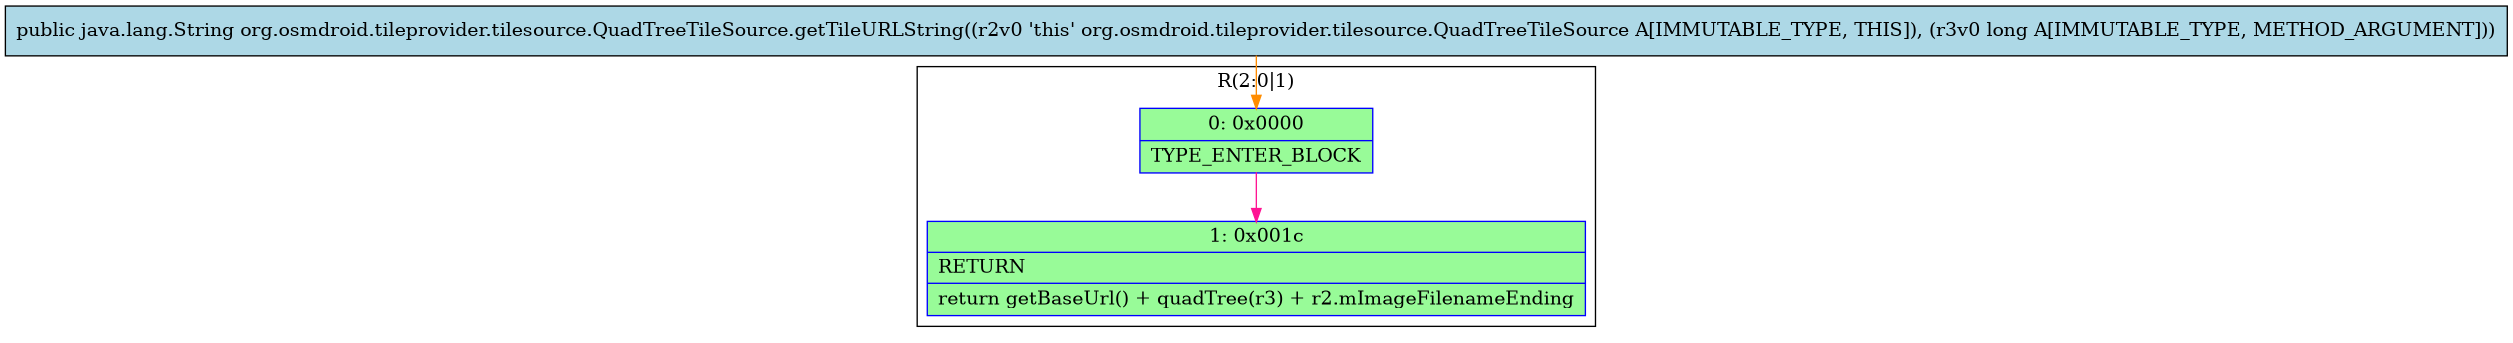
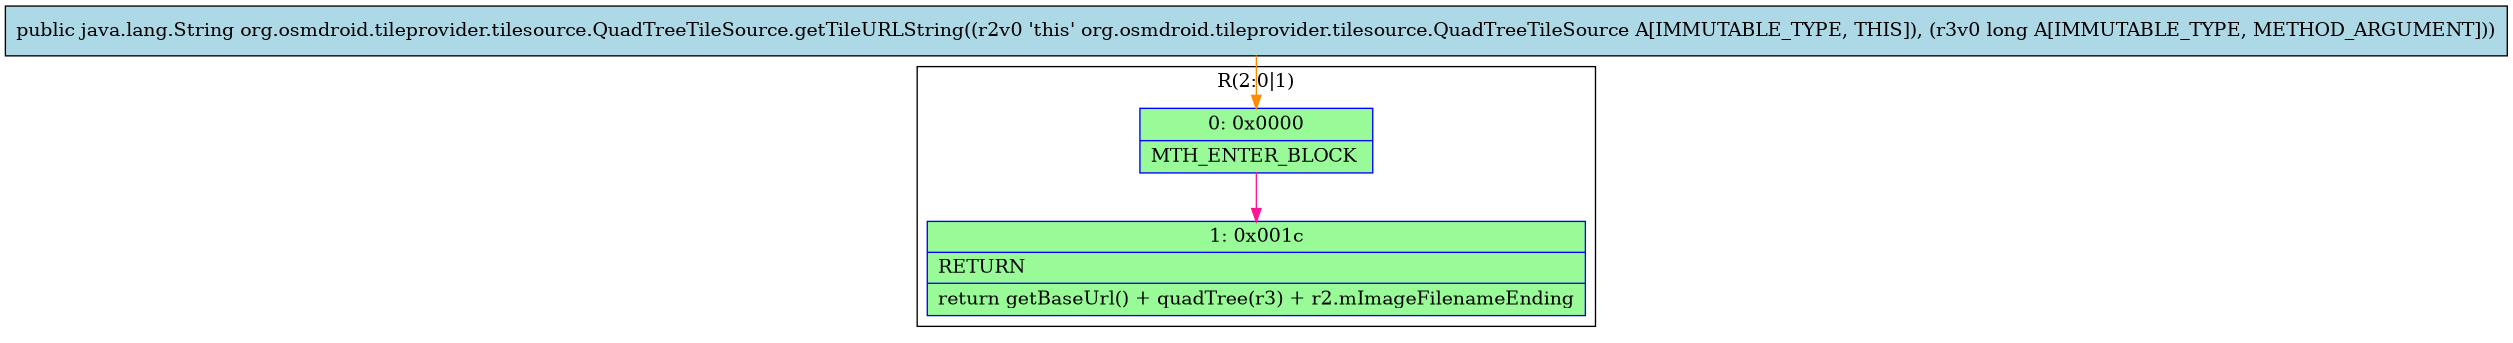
(1256, 156) -> (1254, 156)
